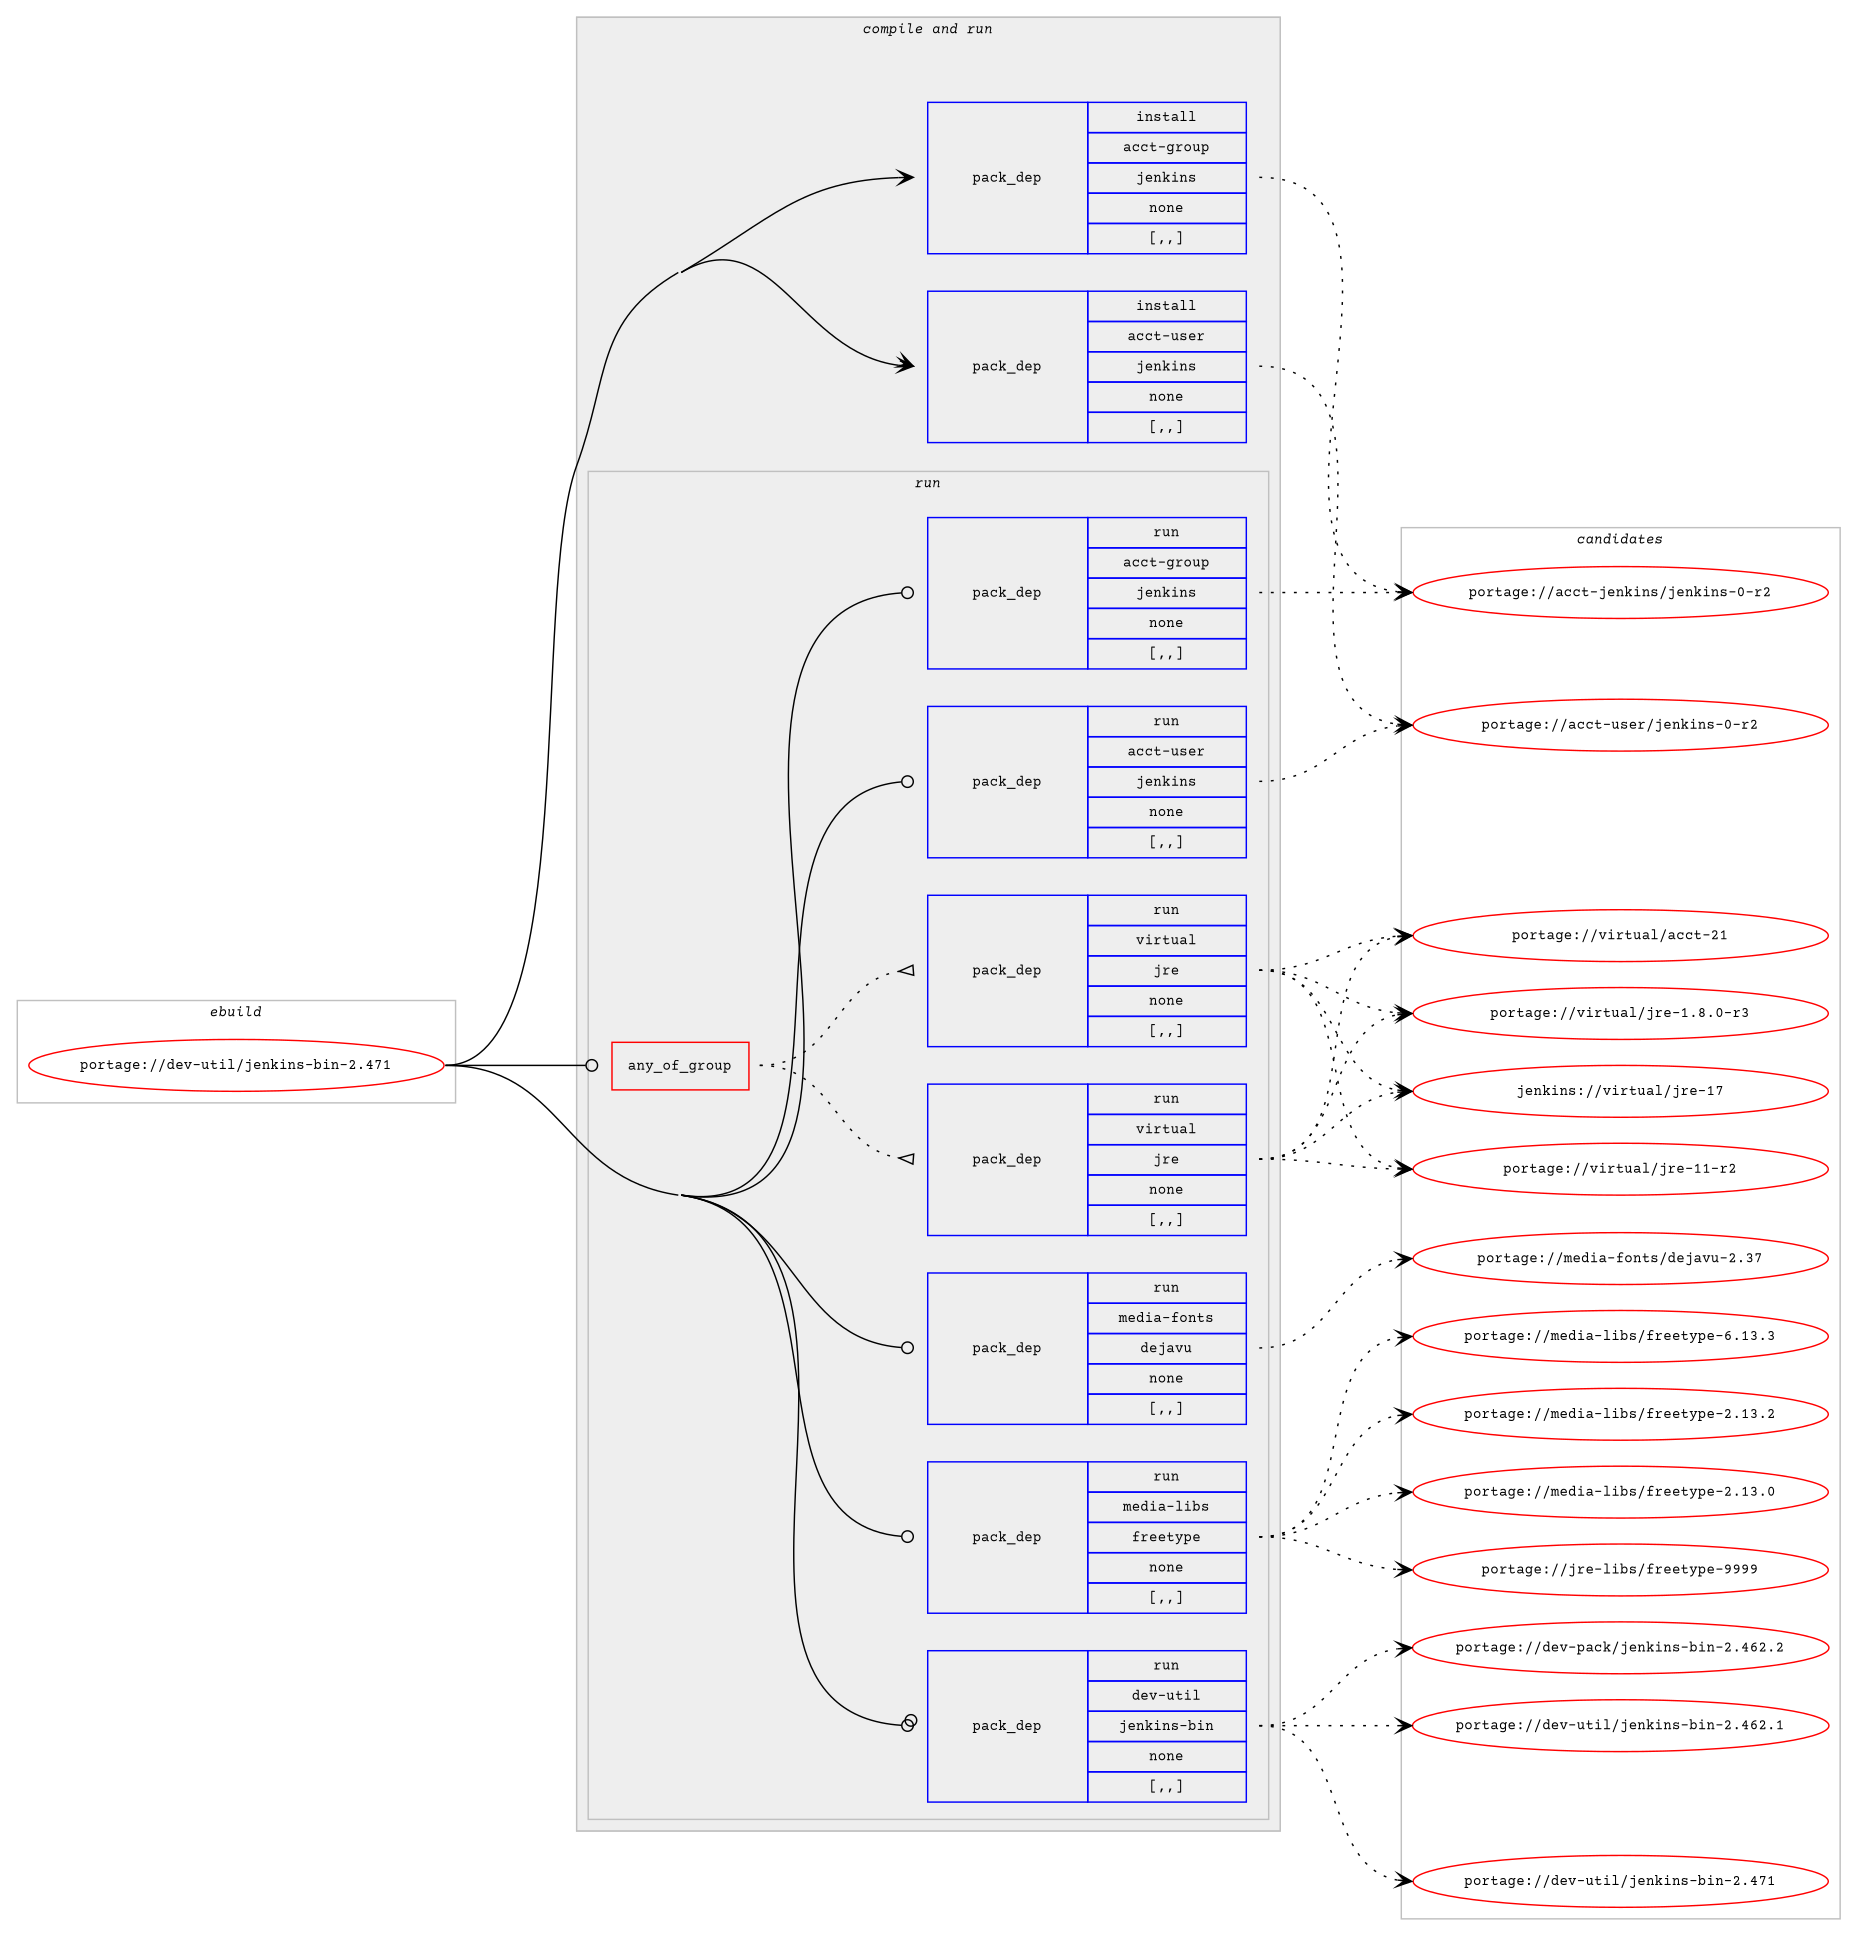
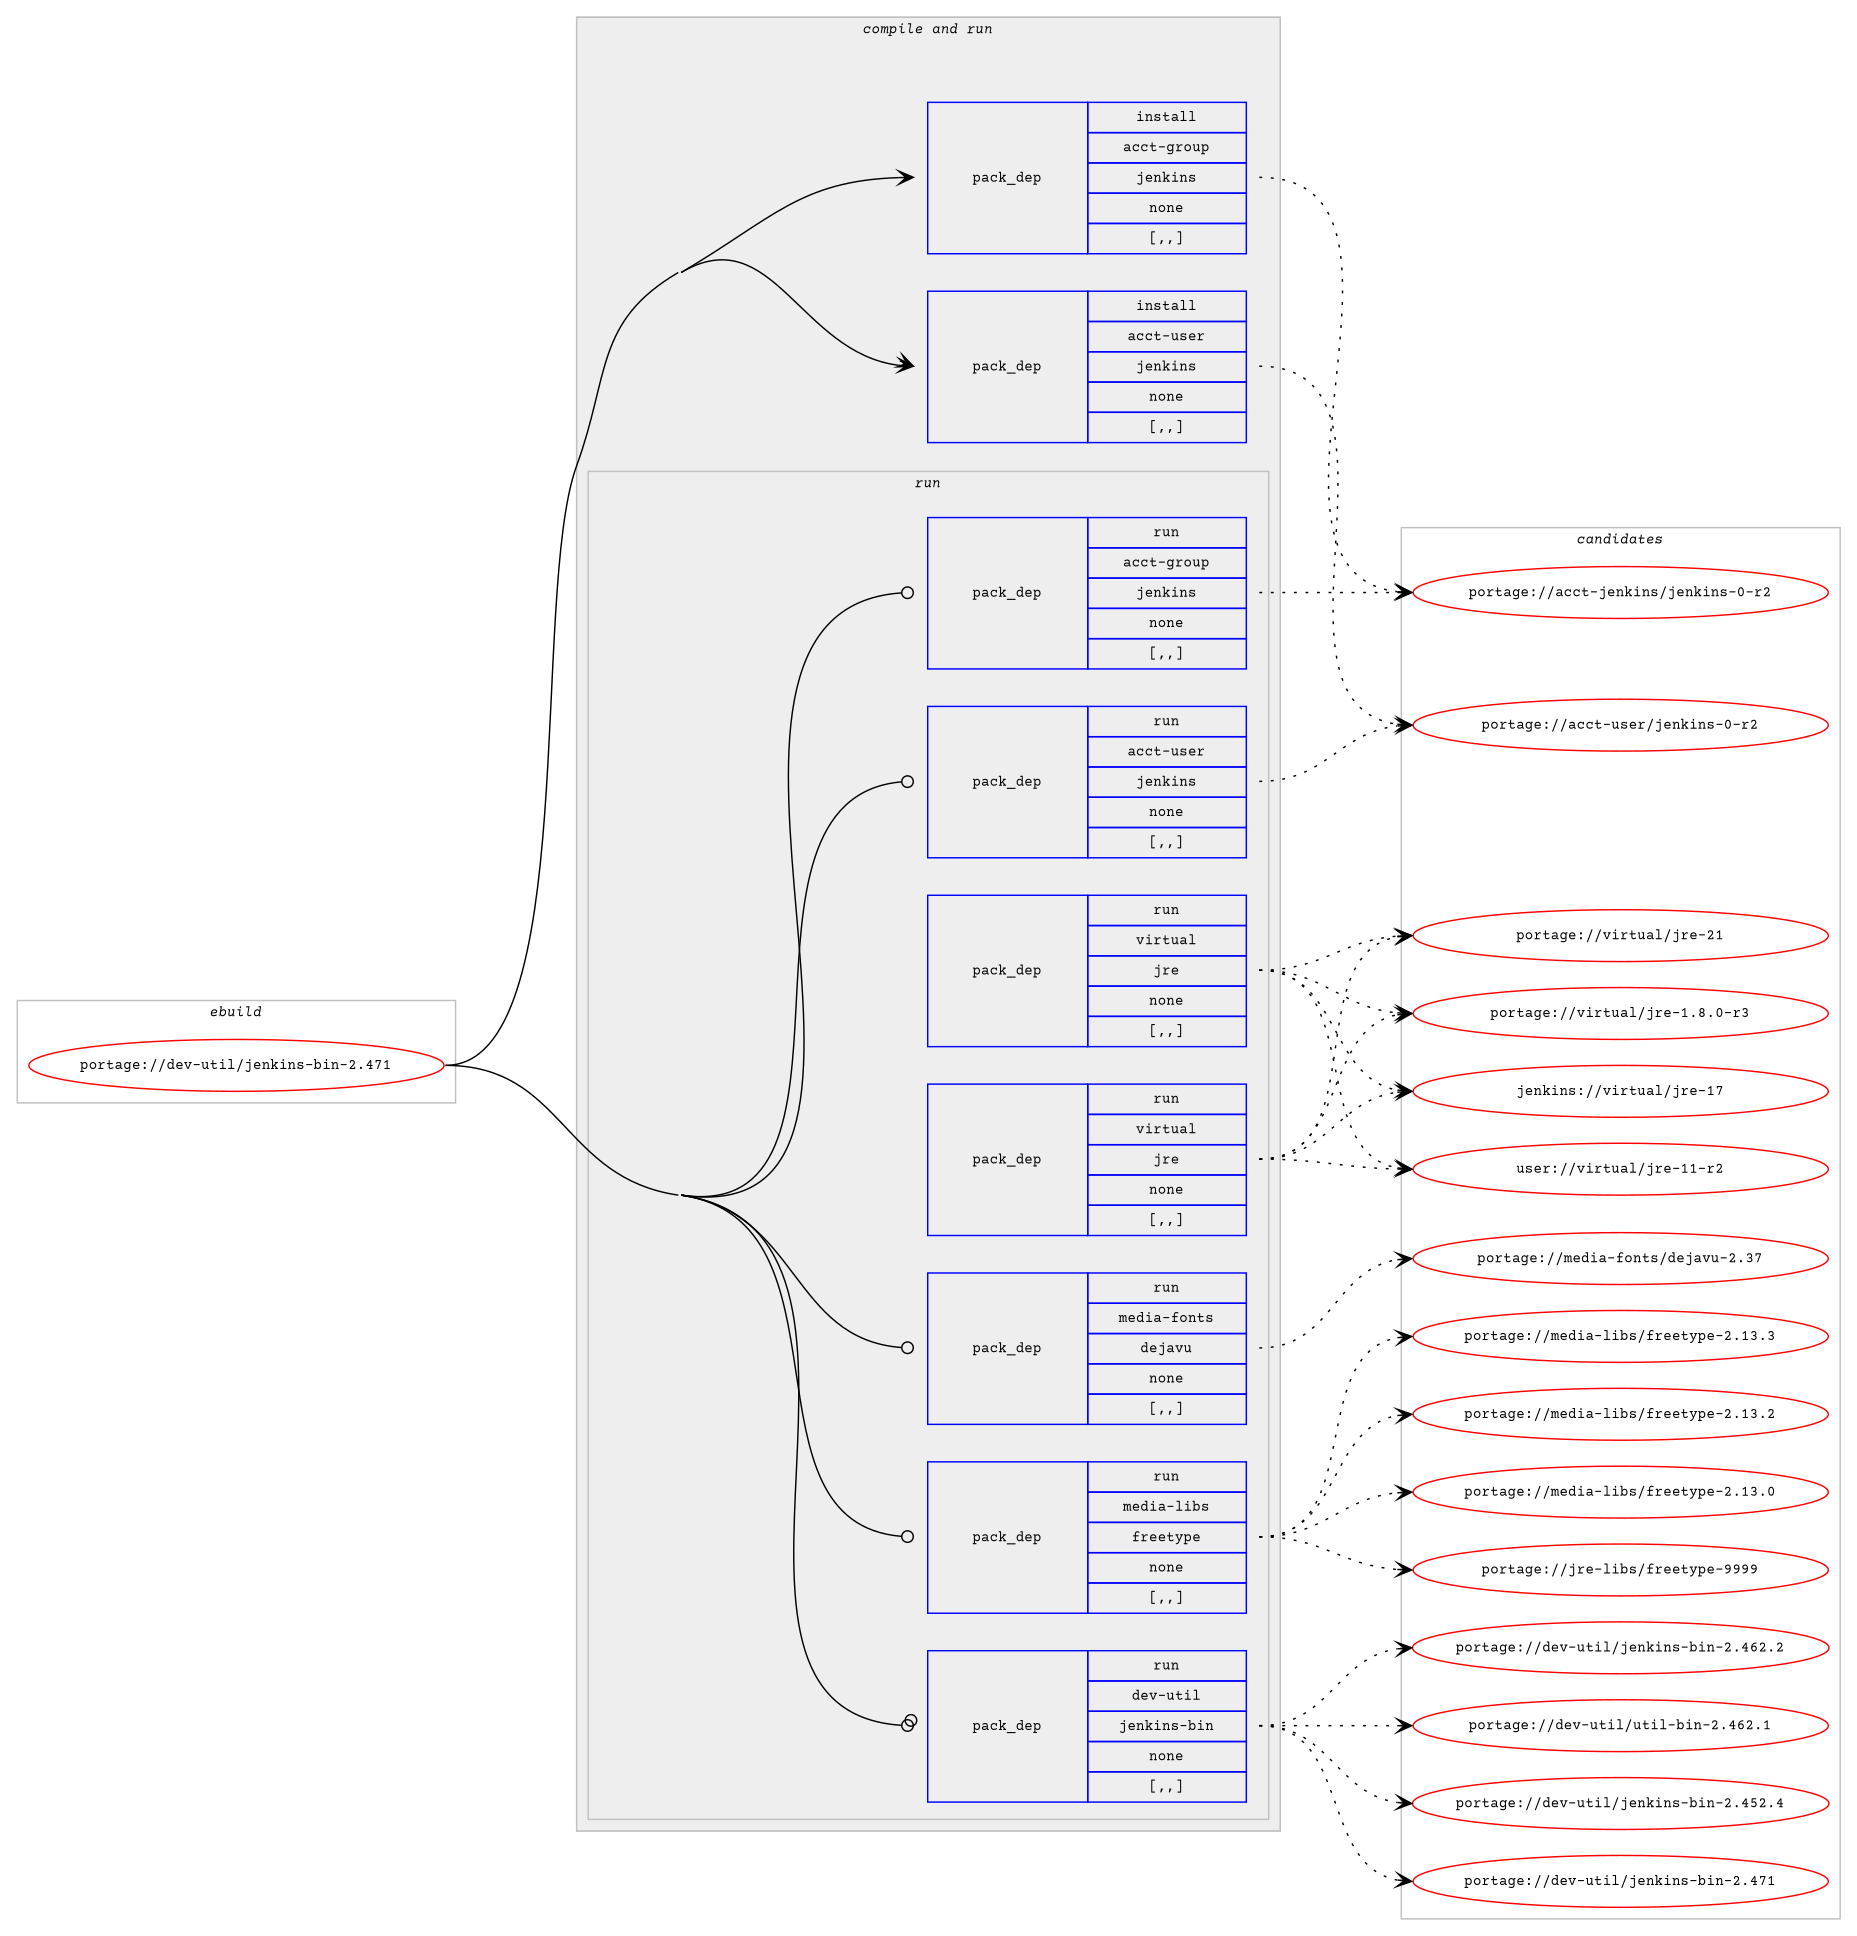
(1621, 936) -> (1621, 936)
(680, 1065) -> none
(1621, 1169) -> (1621, 1169)
(1621, 1336) -> (1621, 1336)
(1621, 1648) -> (1621, 1648)
(1621, 1726) -> (1621, 1726)
none -> (1621, 1804)
